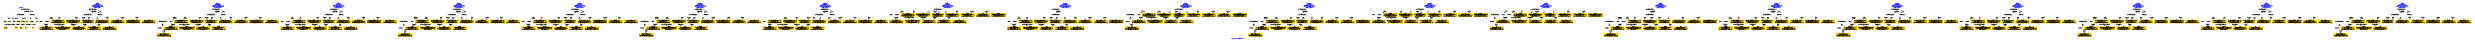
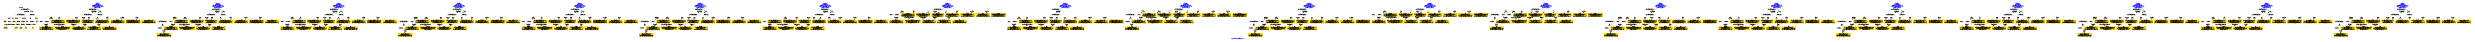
(14, 22) -> (14, 22)
(23, 22) -> (23, 22)
